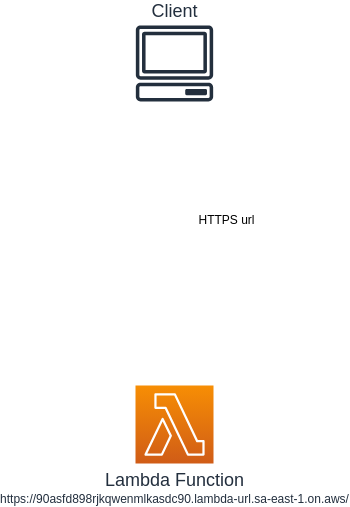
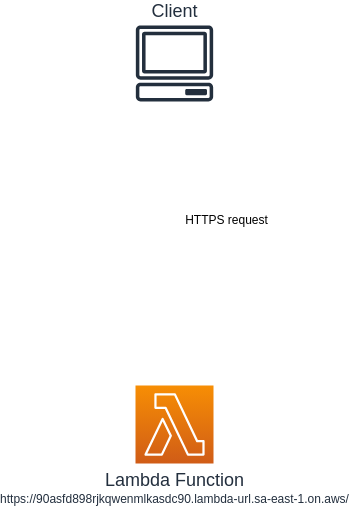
(227, 221) -> (227, 221)
